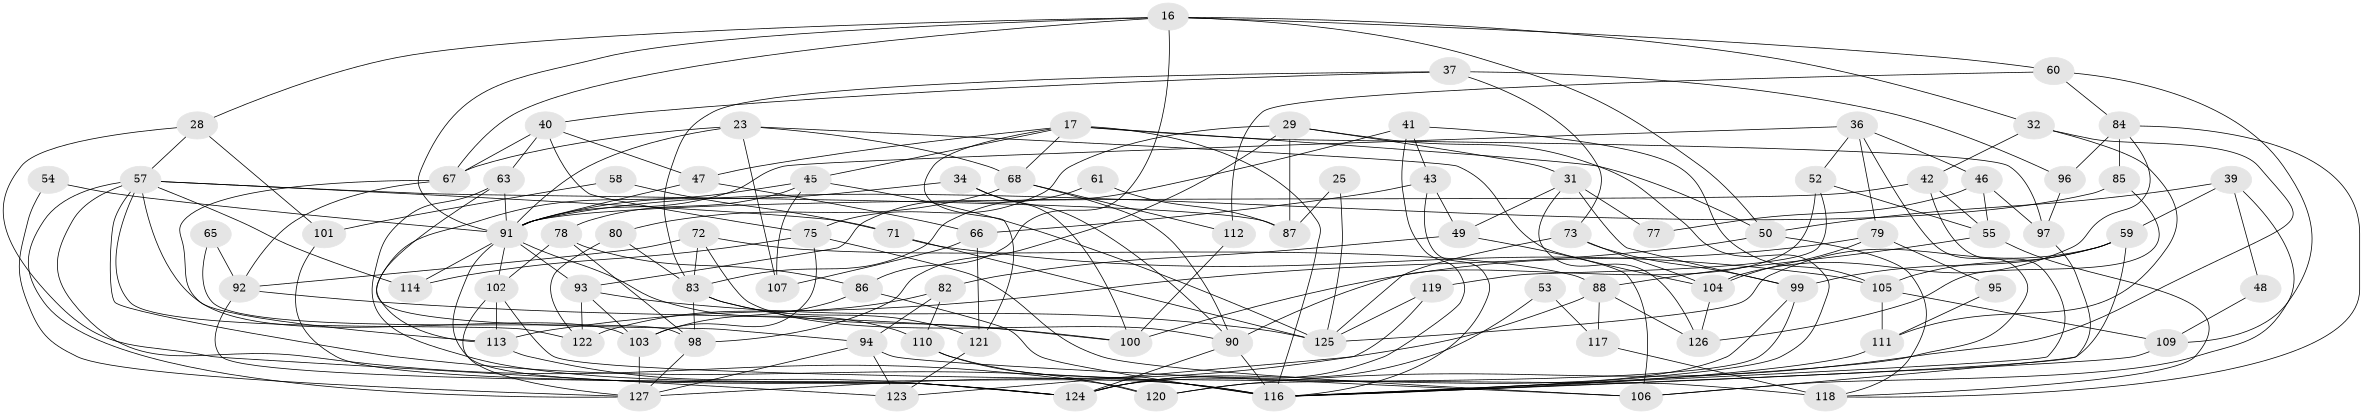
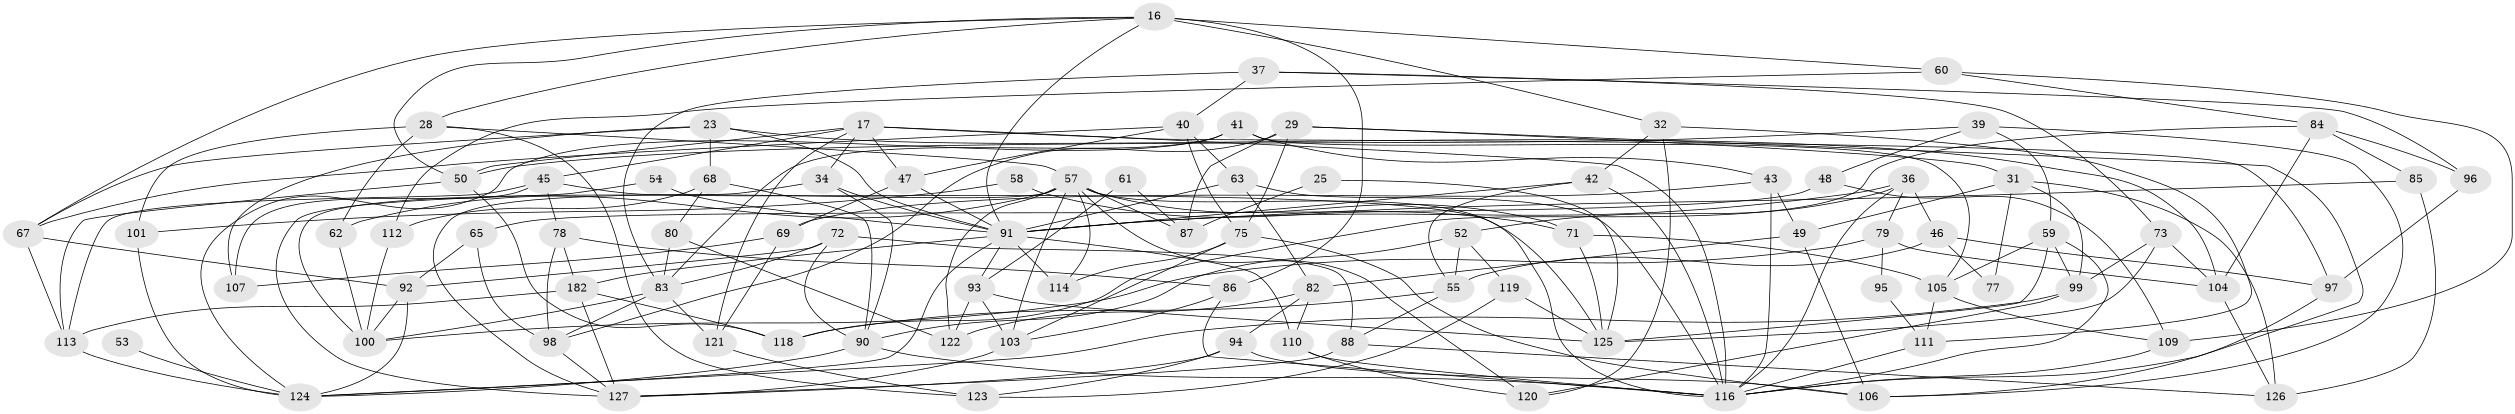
(1047, 149) -> (843, 153)
none -> (1021, 213)
none -> (336, 234)
(977, 234) -> (784, 234)
(496, 289) -> (577, 289)
(434, 317) -> (1277, 233)
(1598, 343) -> none
